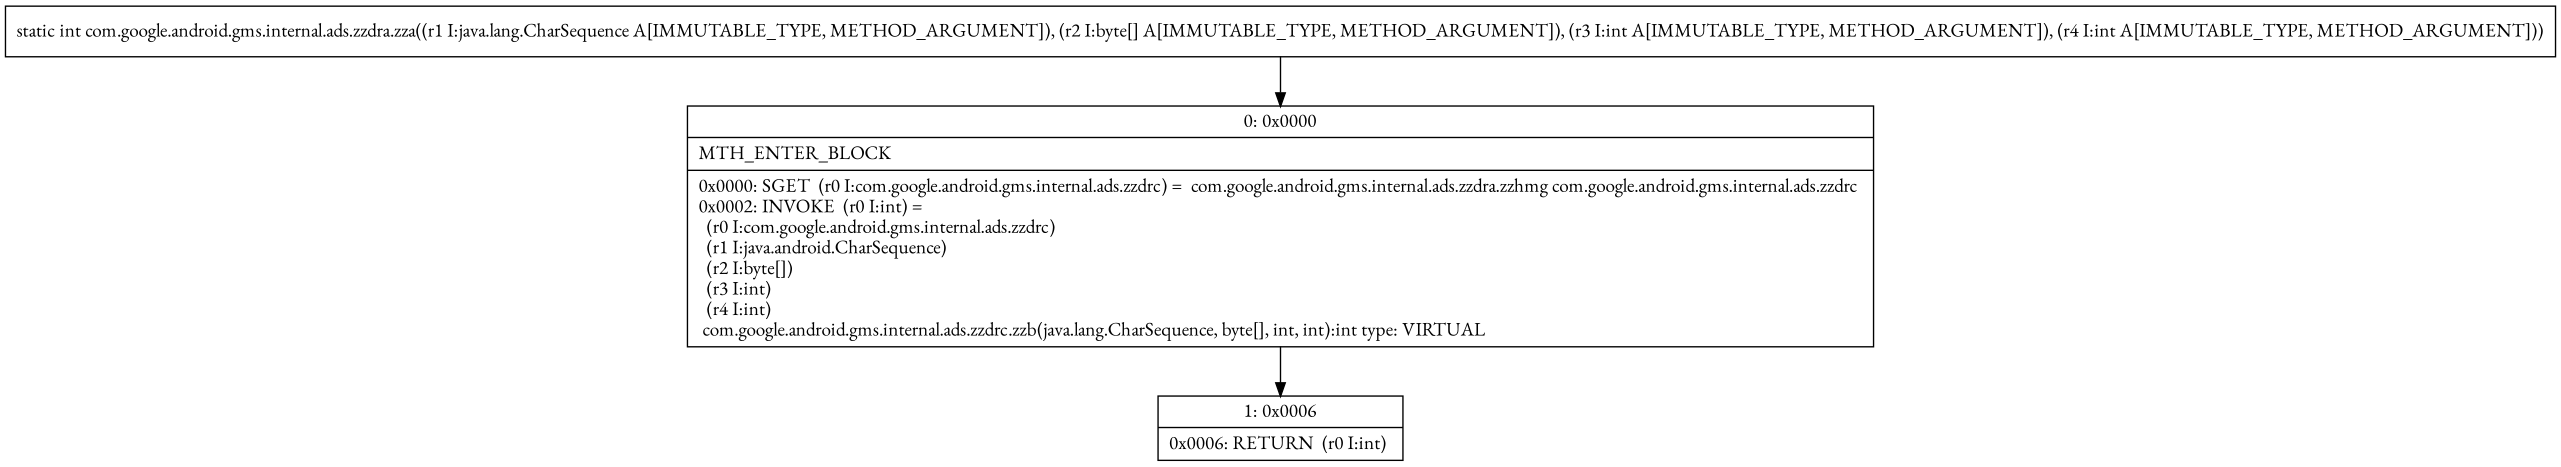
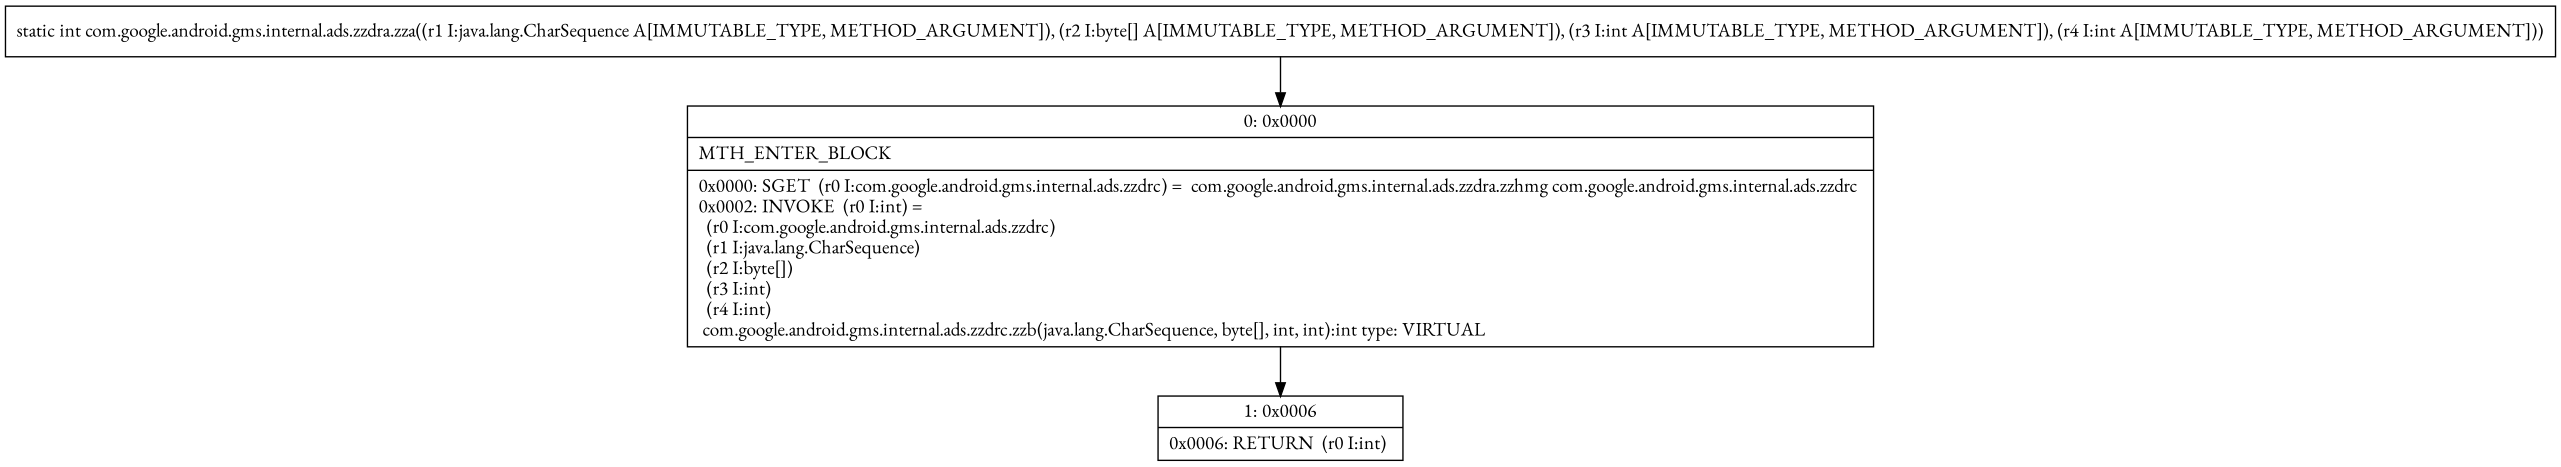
(823, 248) -> (810, 248)
